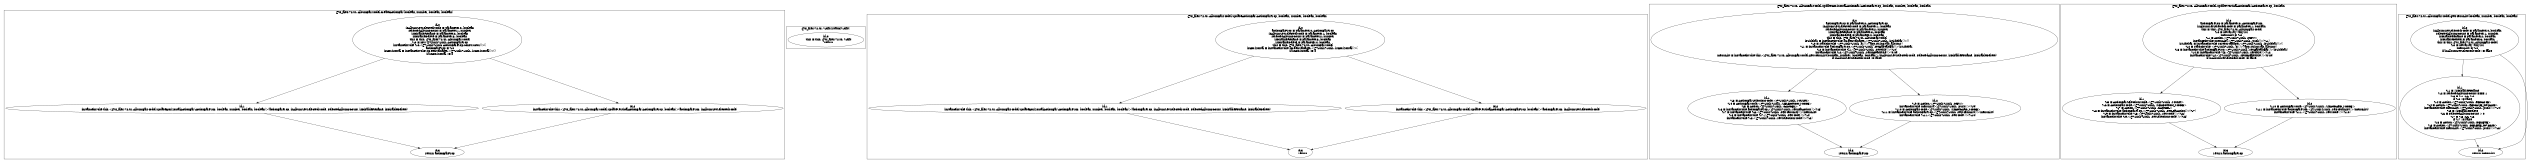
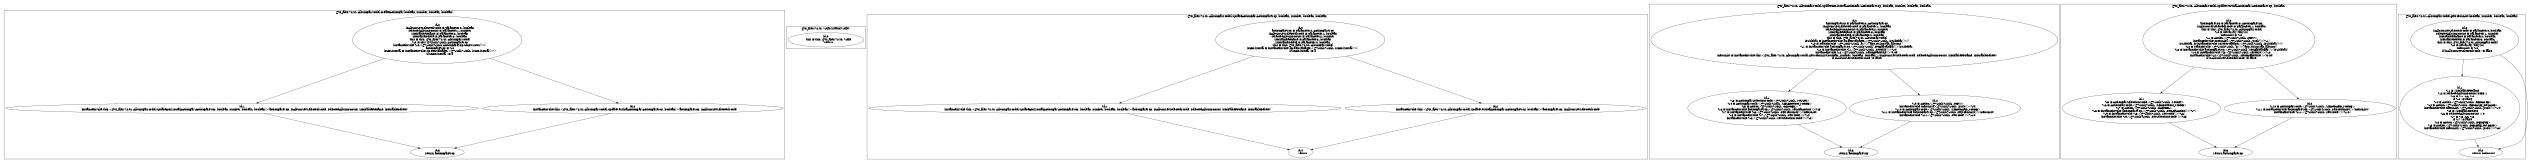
(1300, 152) -> (1300, 152)
